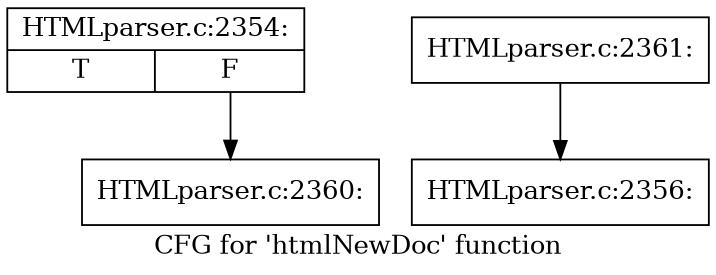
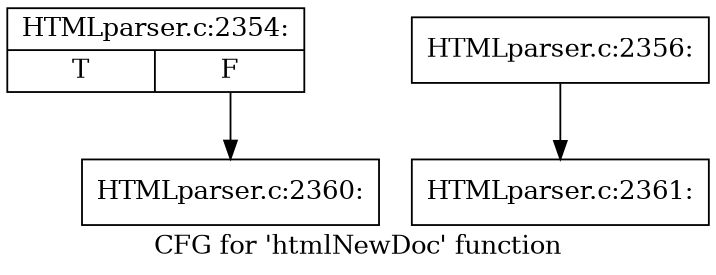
(560, 112) -> (560, 112)
